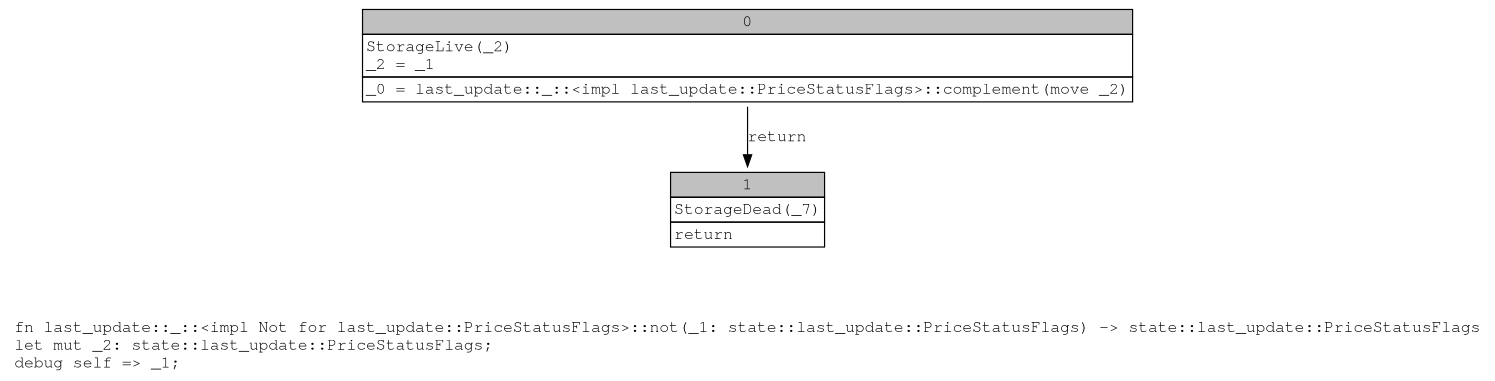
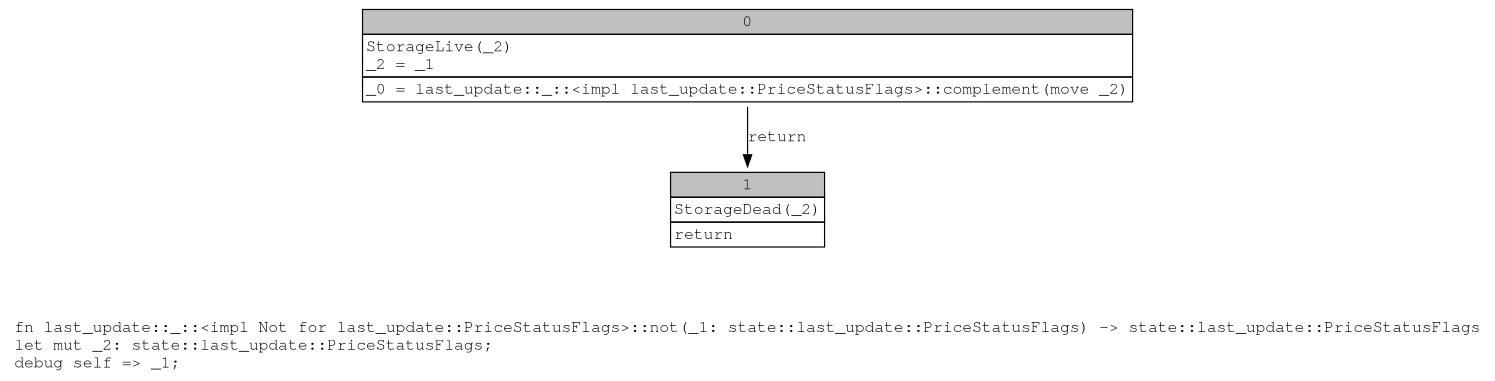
(748, 209) -> (748, 209)
